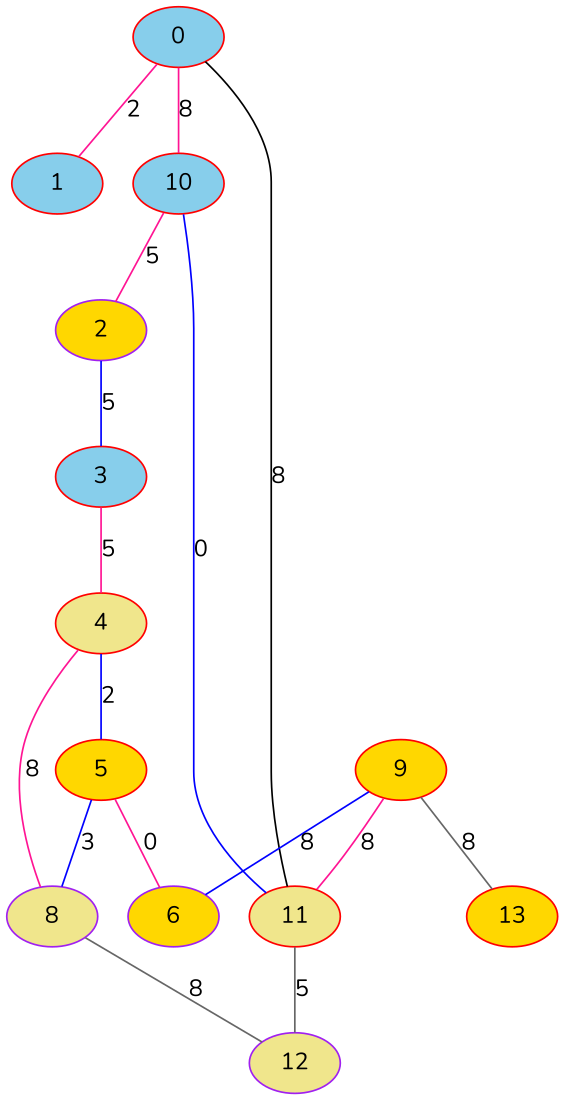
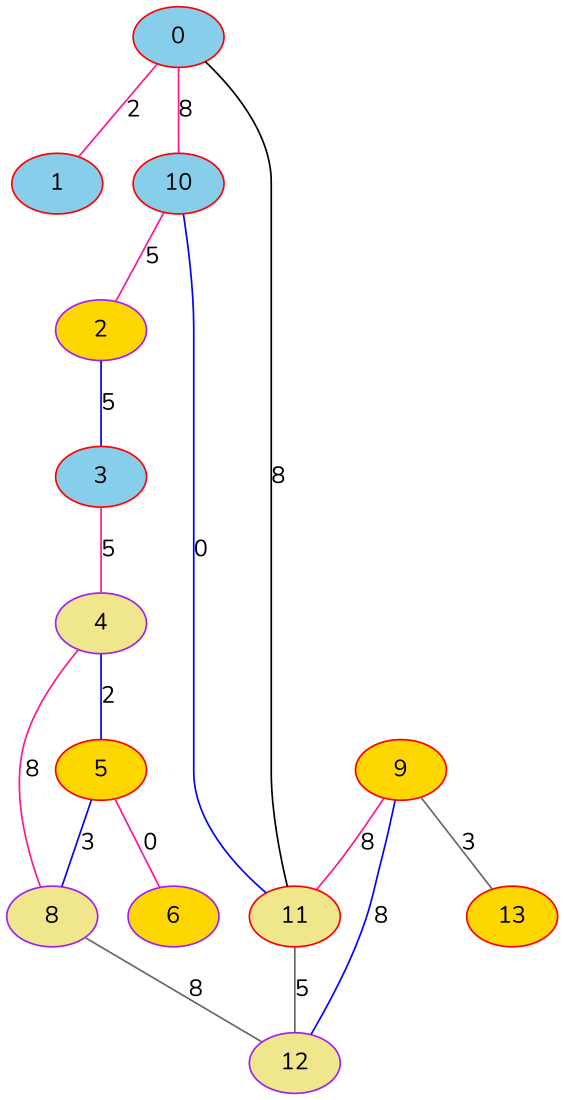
(101, 623) -> (101, 623)
(291, 841) -> (365, 922)
(469, 843) -> (469, 843)
